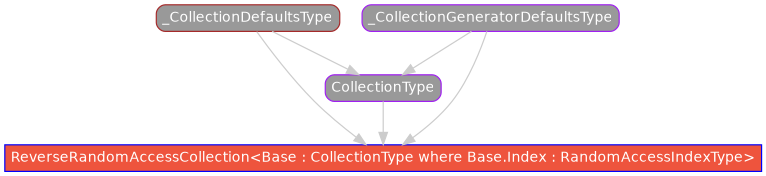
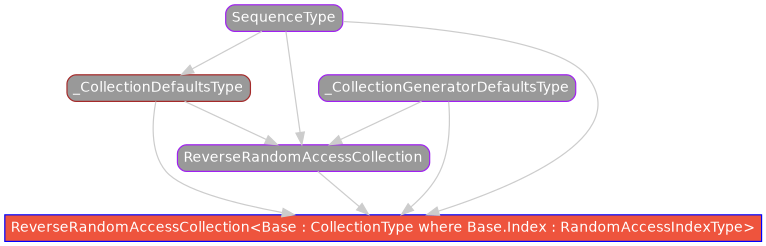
none -> (284, 18)
(383, 88) -> (304, 158)
